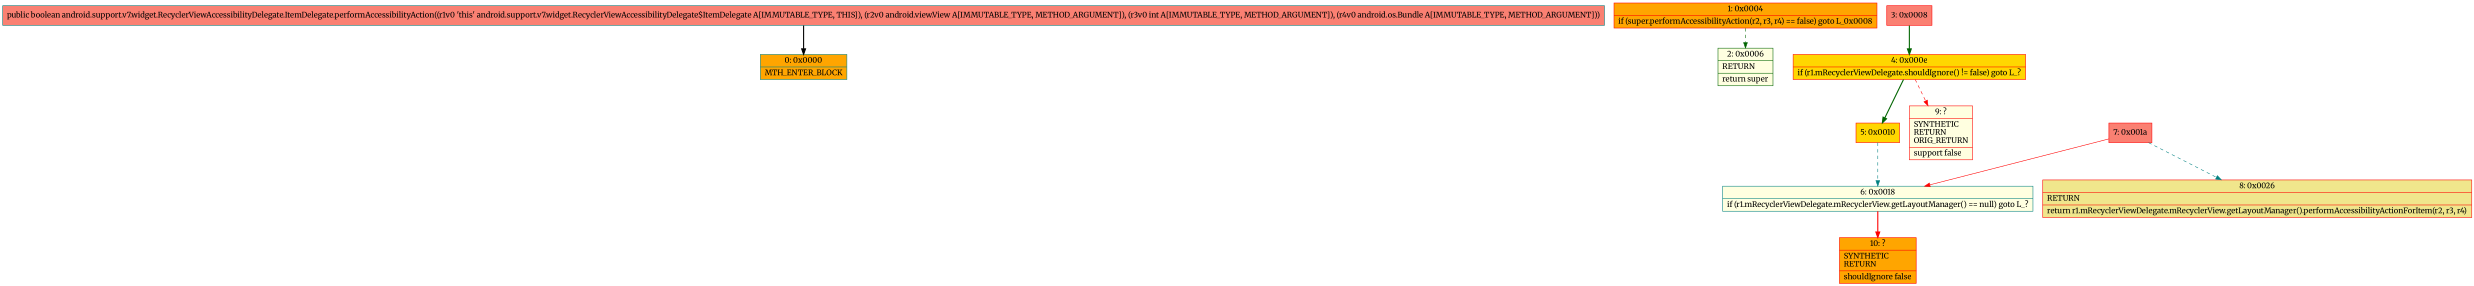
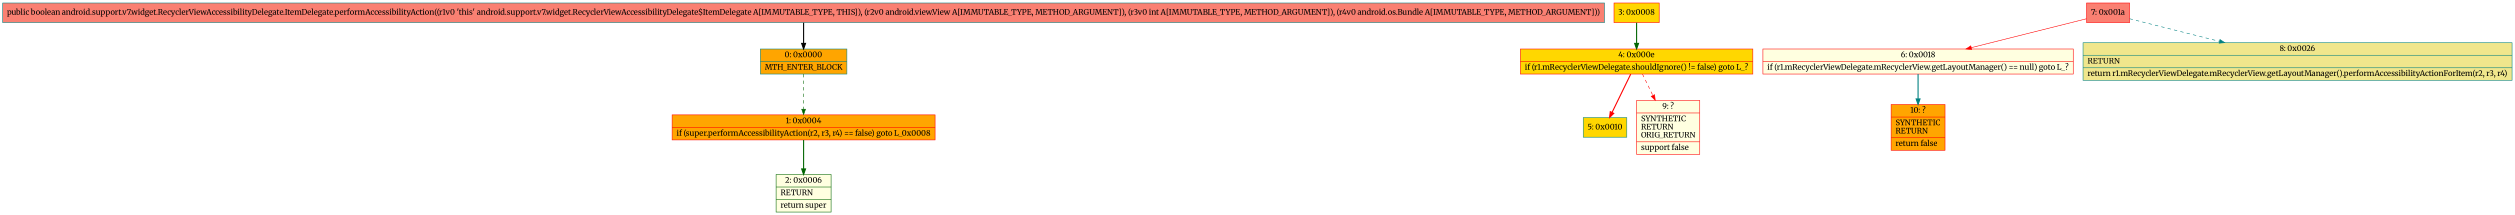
(1909, 16) -> (1637, 13)
(1745, 35) -> (804, 154)
none -> (804, 92)
(1894, 99) -> (1621, 93)
(1878, 133) -> (1605, 127)
(1878, 162) -> none
(1878, 199) -> (1918, 62)
(2257, 199) -> (2298, 62)
(1878, 222) -> (1918, 86)
(1878, 277) -> (1917, 144)
